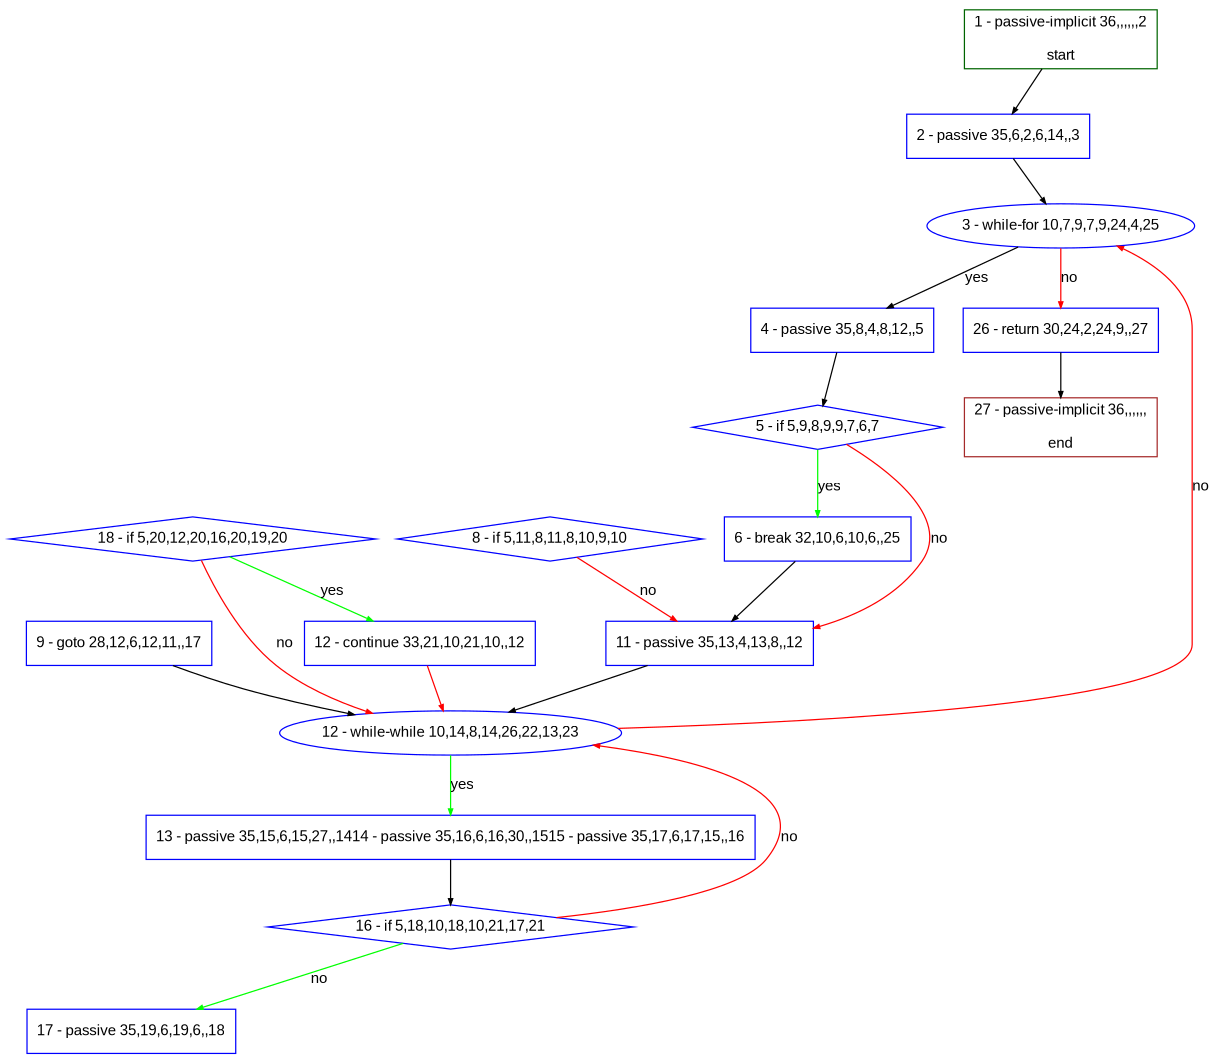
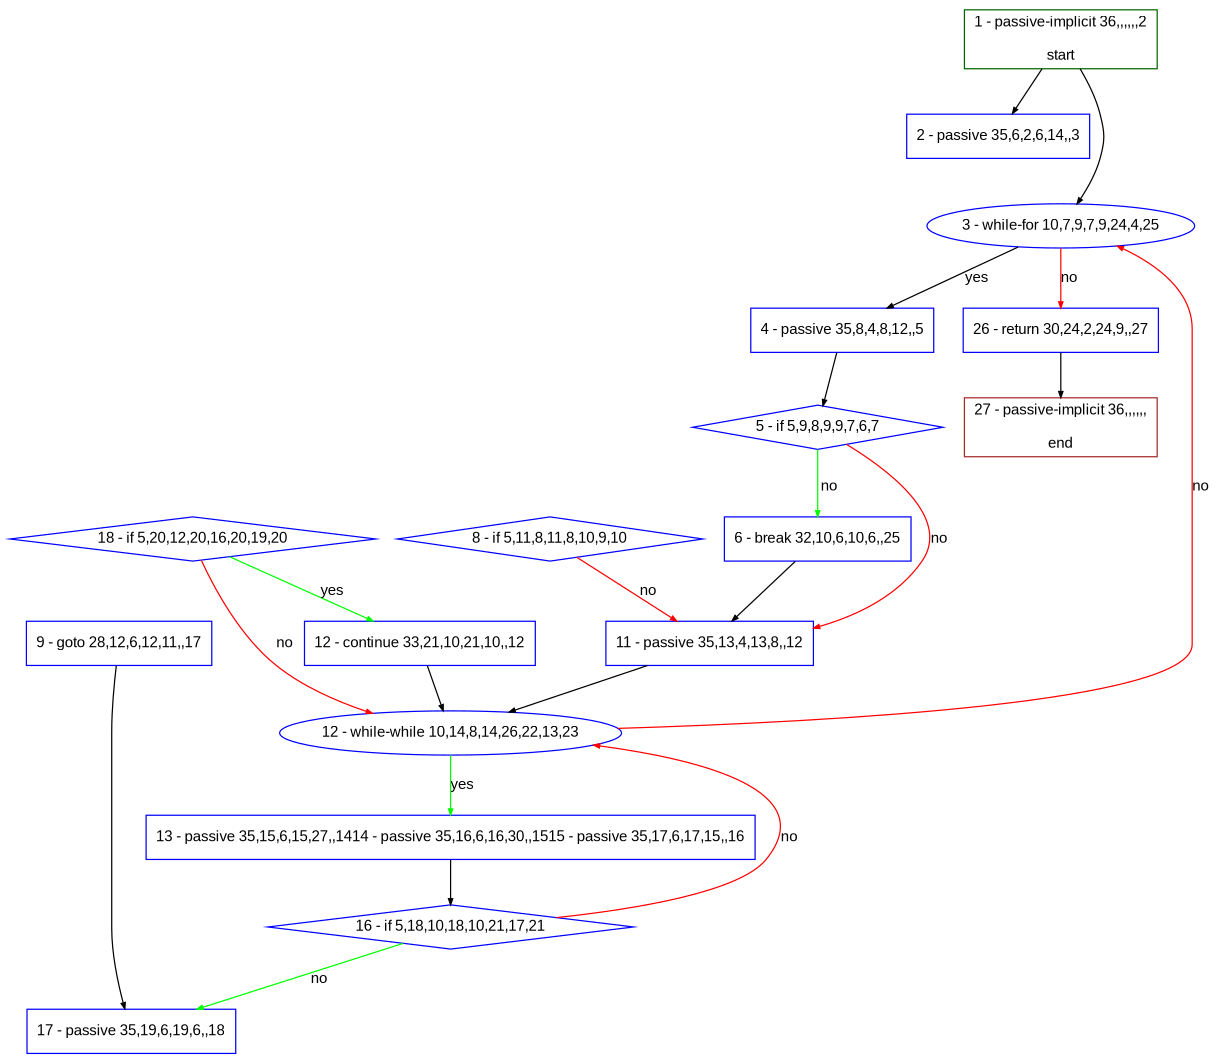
(1028, 179) -> (1104, 134)
(829, 487) -> (829, 487)
(434, 685) -> (434, 685)
(259, 693) -> (112, 835)
